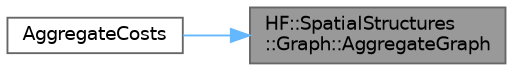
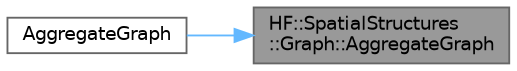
(95, 35) -> (97, 35)
